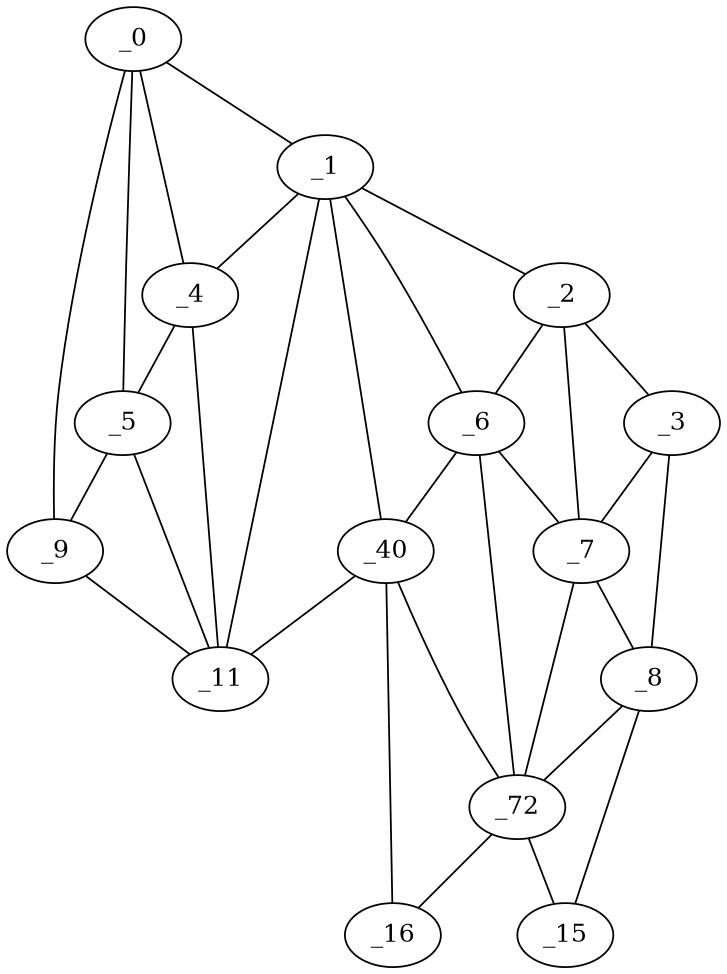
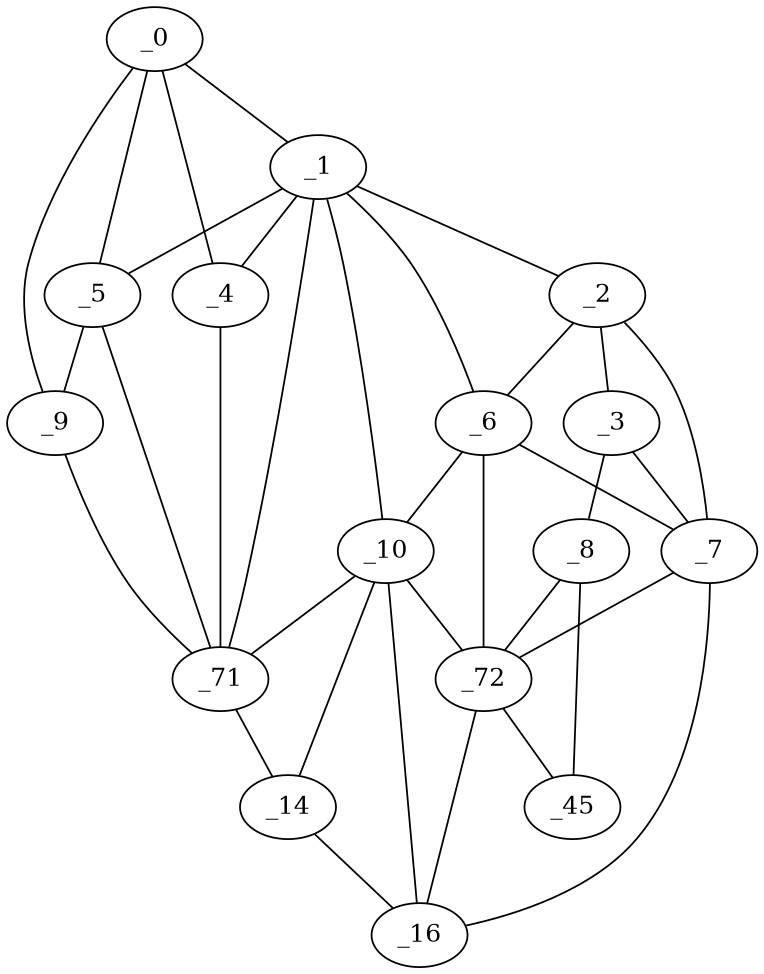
(156, 359) -> (217, 225)
(386, 551) -> (386, 551)
(615, 615) -> (658, 808)
(220, 679) -> (220, 679)
none -> (288, 807)
(565, 935) -> (572, 807)
